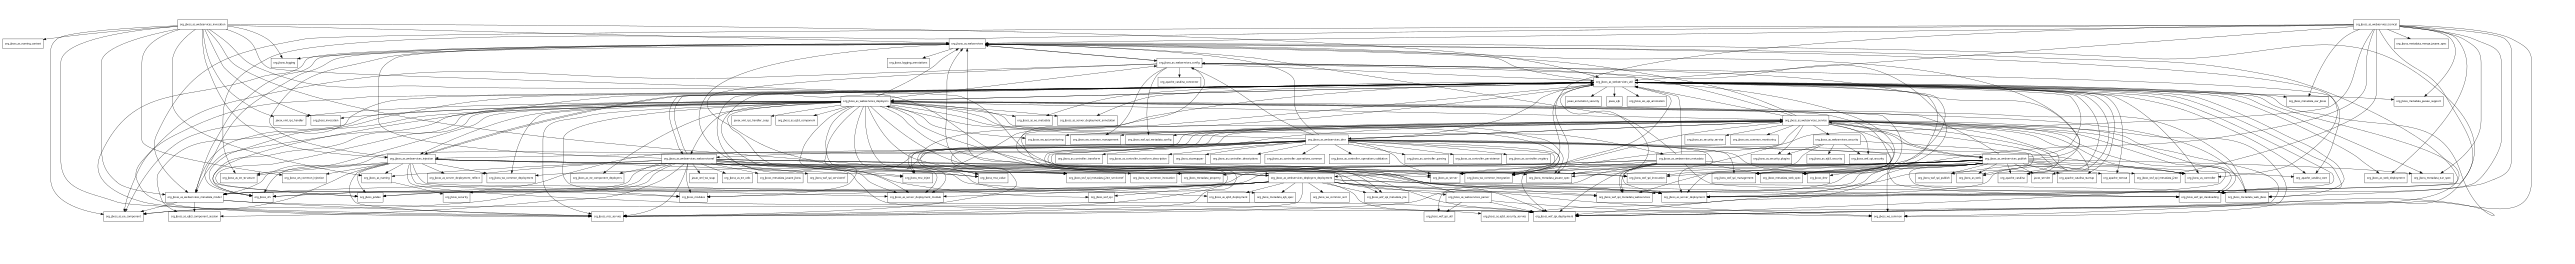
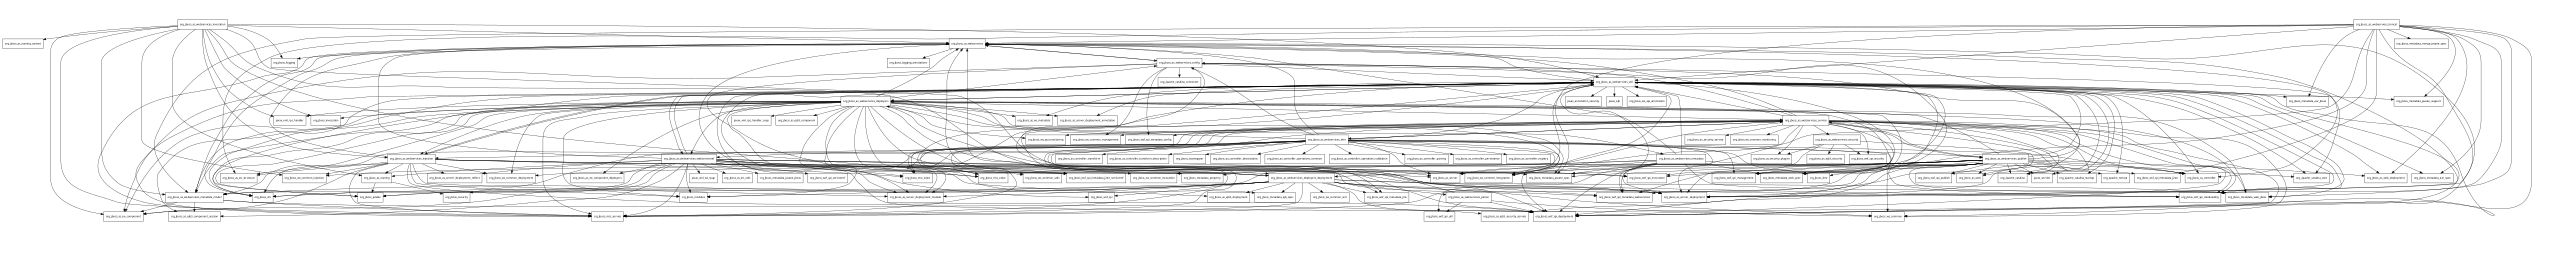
(2210, 163) -> (2129, 163)
(358, 177) -> (374, 186)
none -> (1042, 178)
(943, 190) -> (993, 166)
